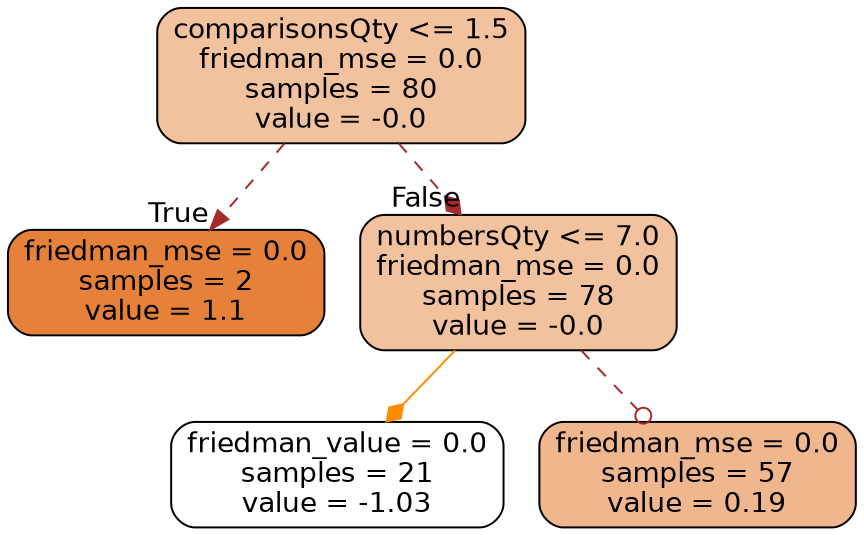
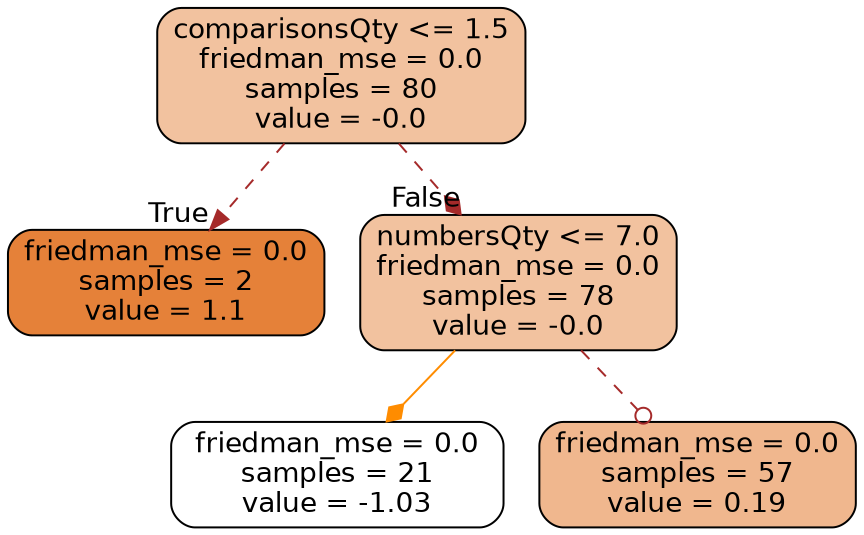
(337, 475) -> (337, 475)
